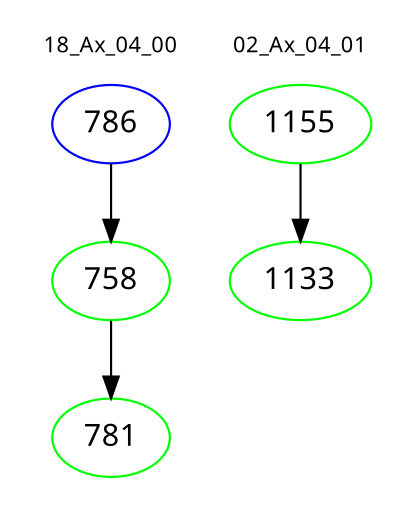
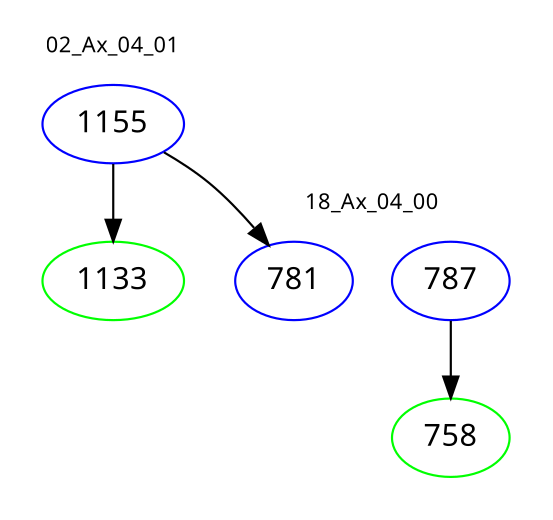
(111, 124) -> (451, 281)
(301, 124) -> (113, 124)
(111, 349) -> (232, 204)
(111, 438) -> (294, 281)
